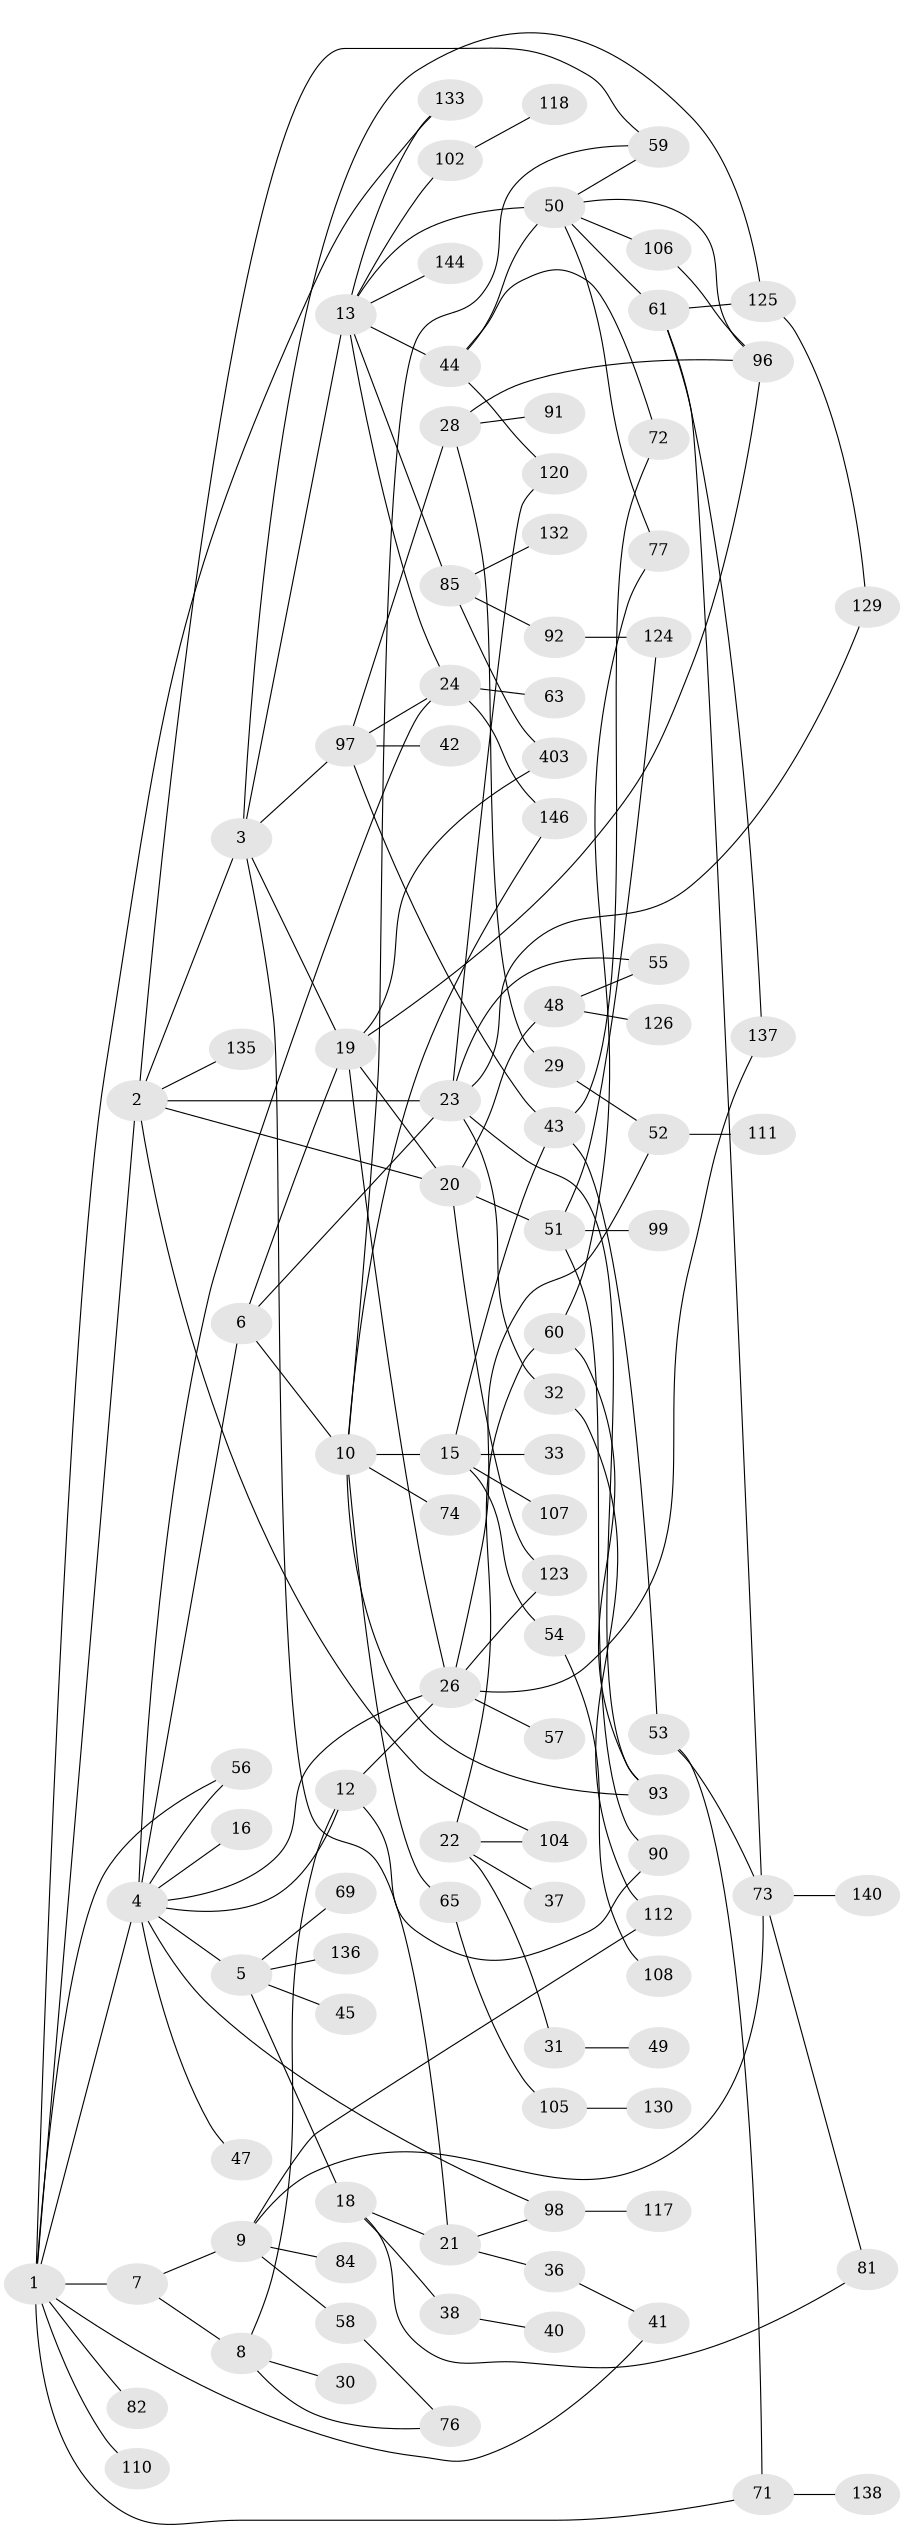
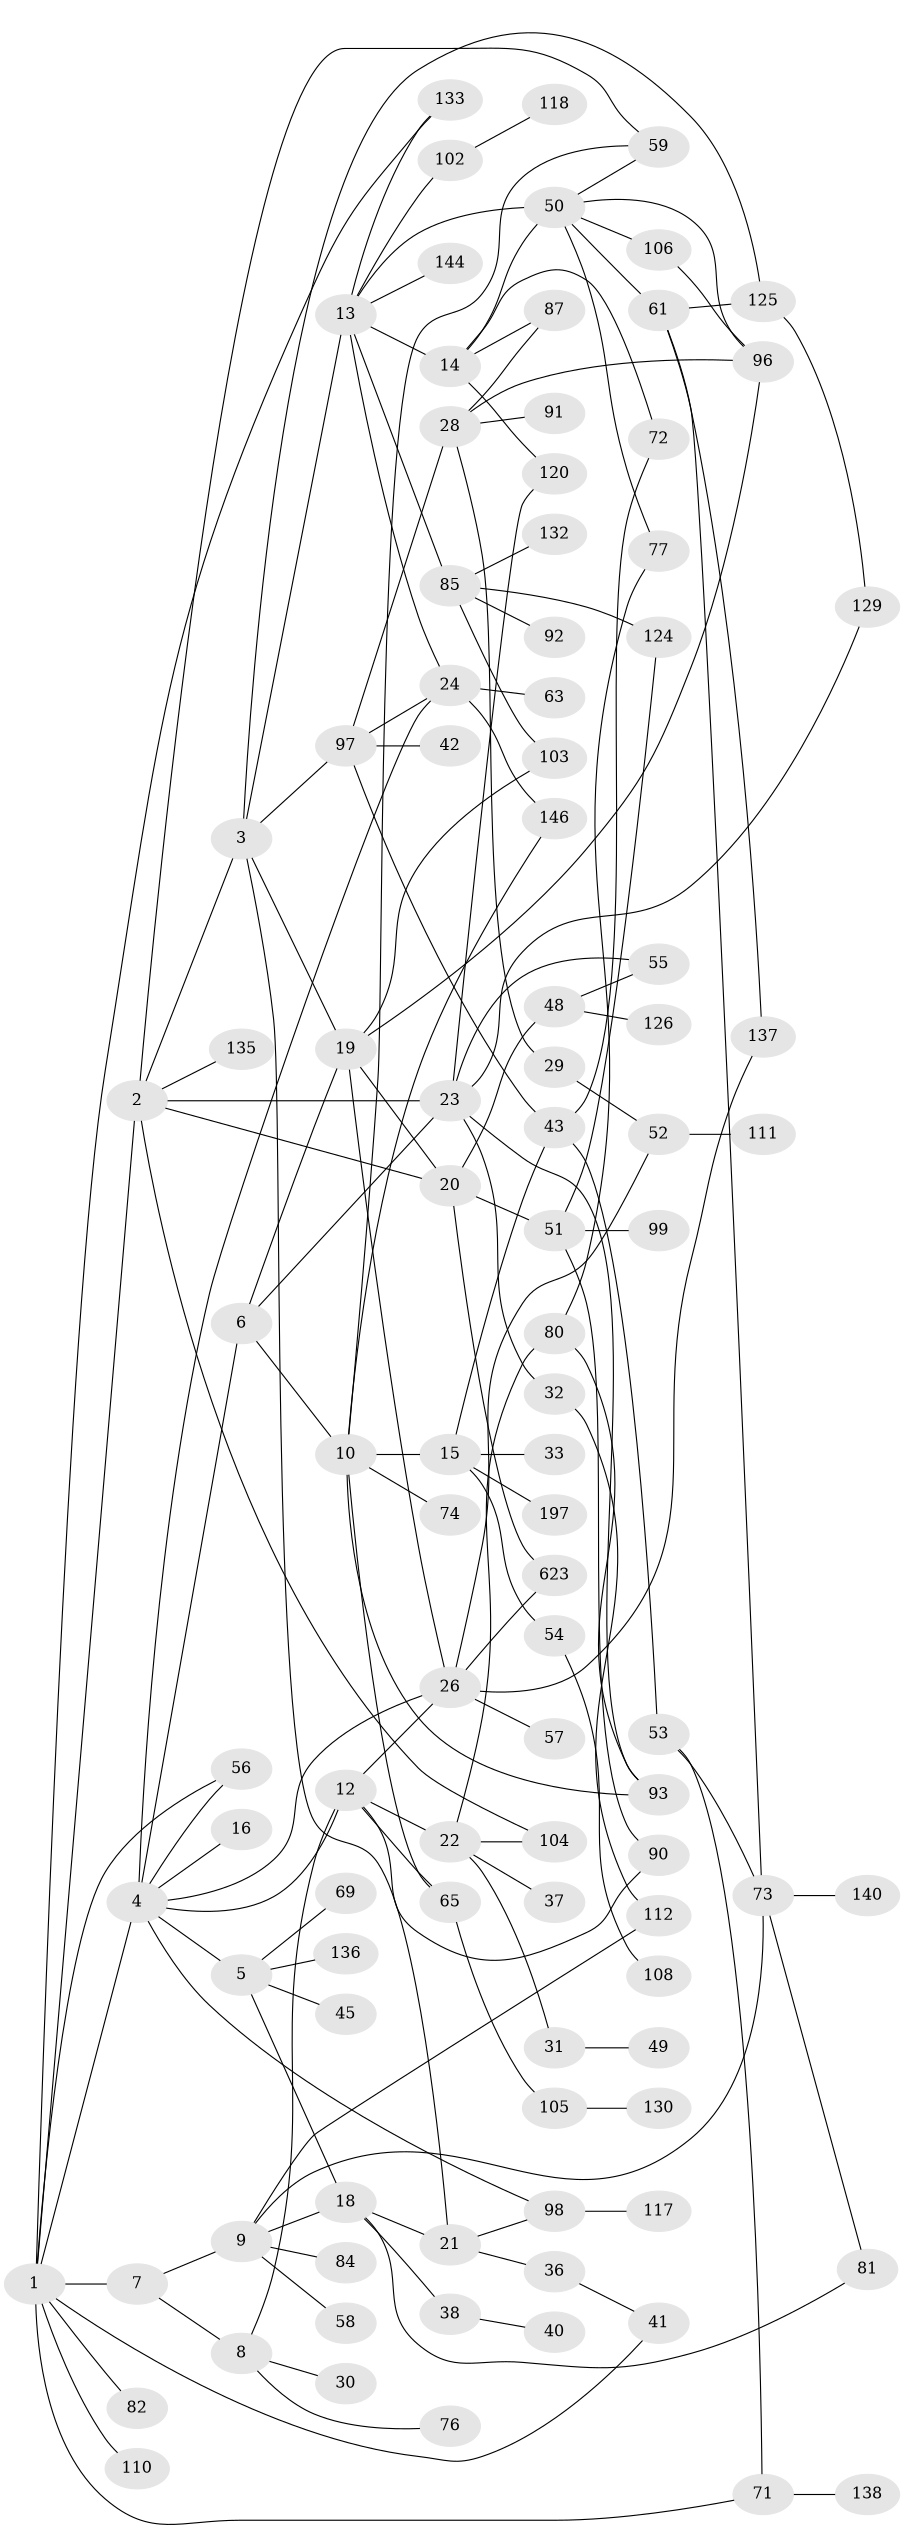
none -> (555, 310)
(450, 366) -> (450, 366)
(606, 637) -> (558, 600)
(555, 758) -> (555, 758)
(555, 1334) -> (555, 1334)
(555, 1515) -> (555, 1515)
(555, 1575) -> (555, 1575)
none -> (391, 1813)
none -> (396, 1847)
(242, 2160) -> none
none -> (294, 2222)
(399, 2374) -> none
